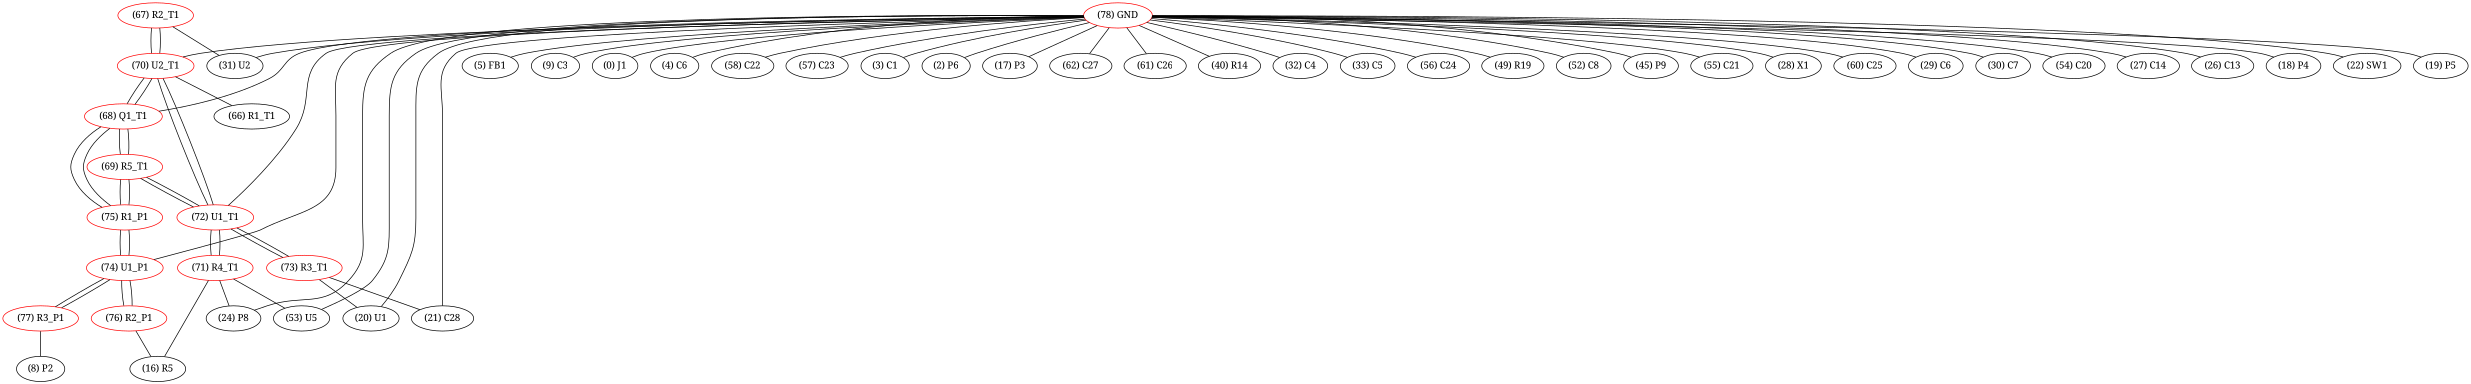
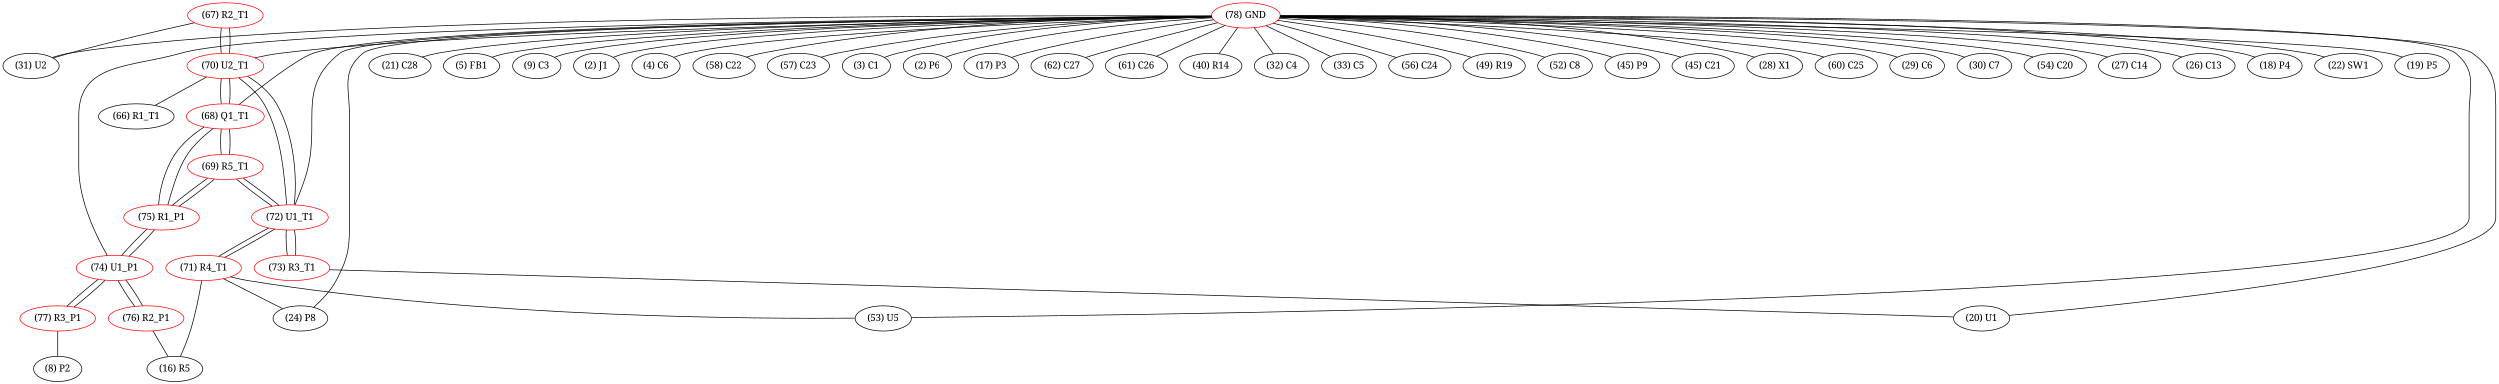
(615, 66) -> (596, 66)
(1722, 66) -> (1703, 66)
(375, 294) -> none
